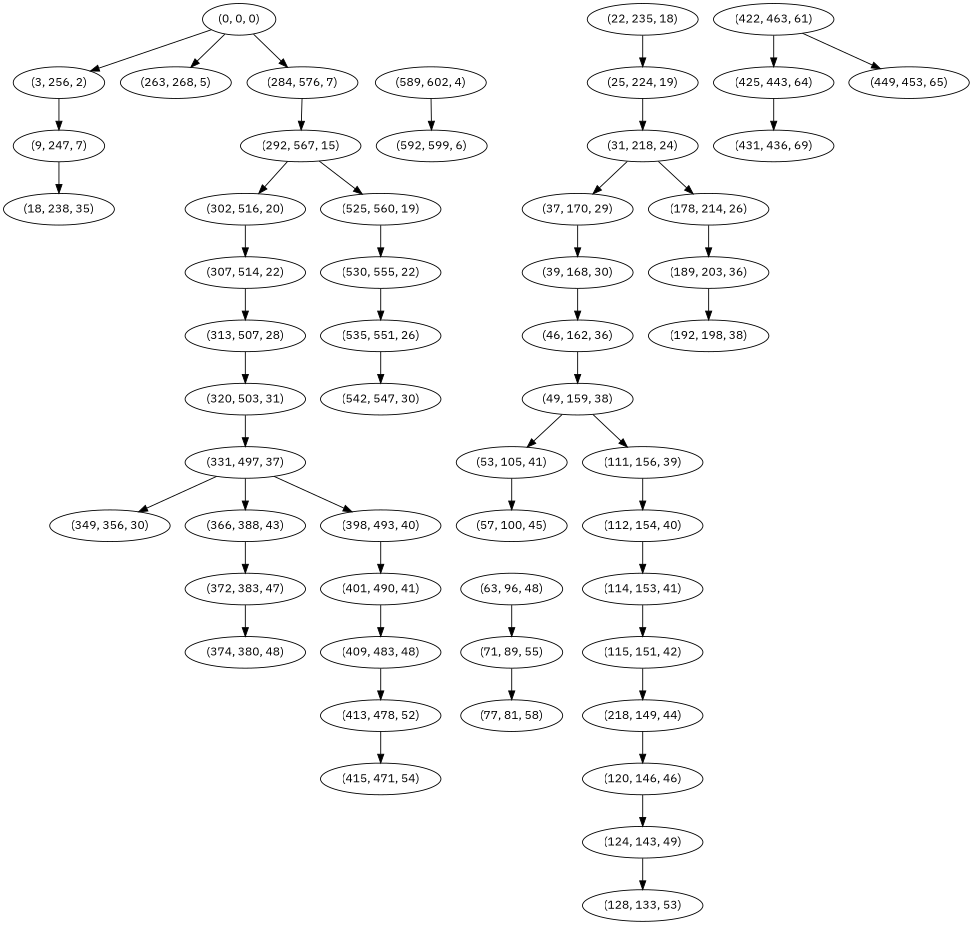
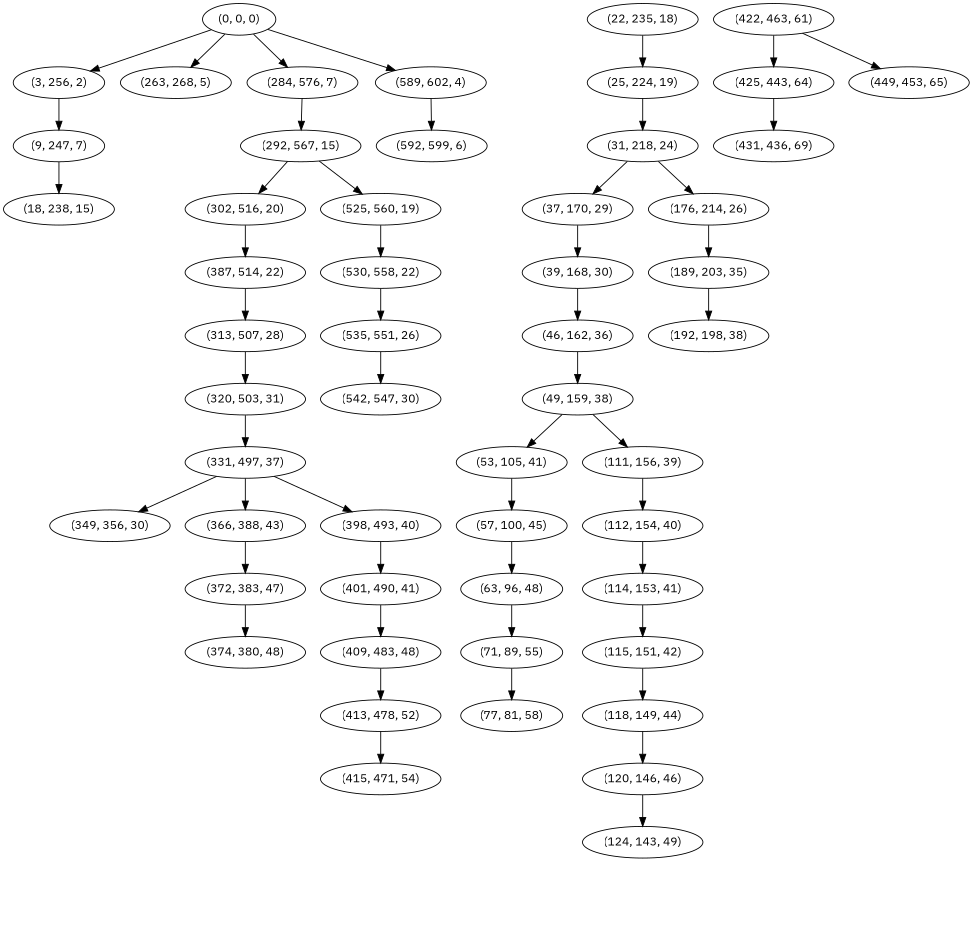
none -> (327, 49)
(59, 209) -> (59, 209)
(709, 209) -> (709, 209)
(245, 273) -> (245, 273)
(381, 273) -> (381, 273)
(709, 273) -> (709, 273)
none -> (512, 553)
(643, 716) -> (643, 716)
(643, 906) -> none
